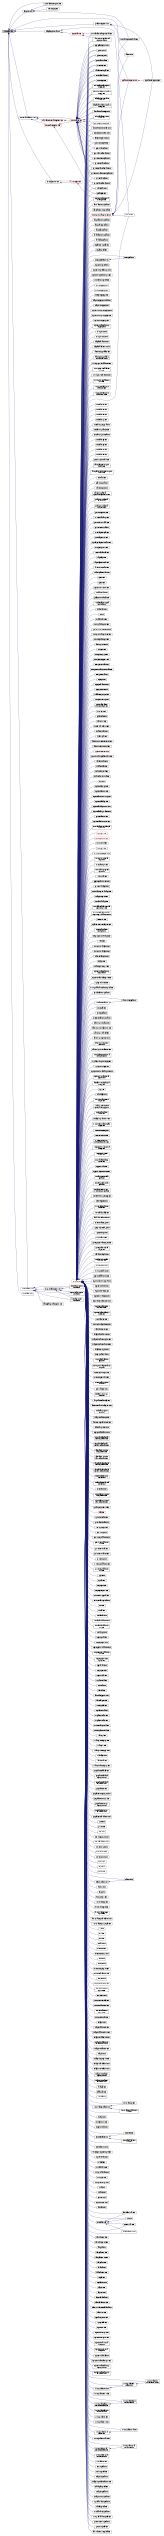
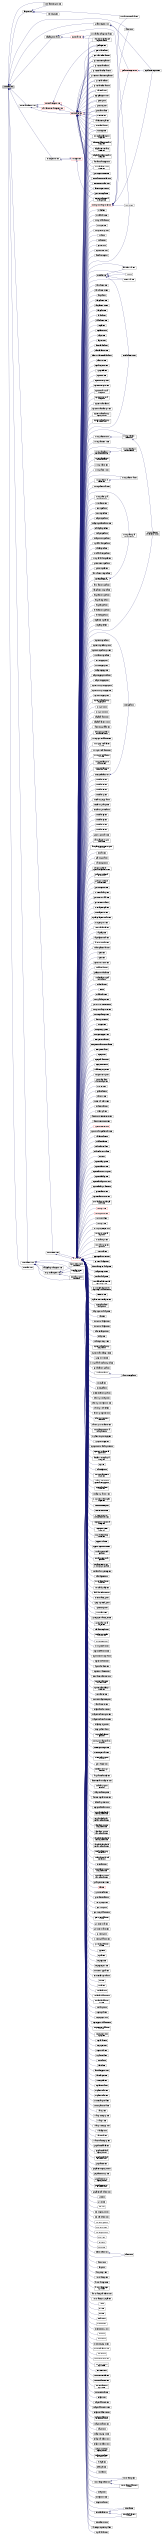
none -> (53, 1253)
(102, 2207) -> (102, 255)
